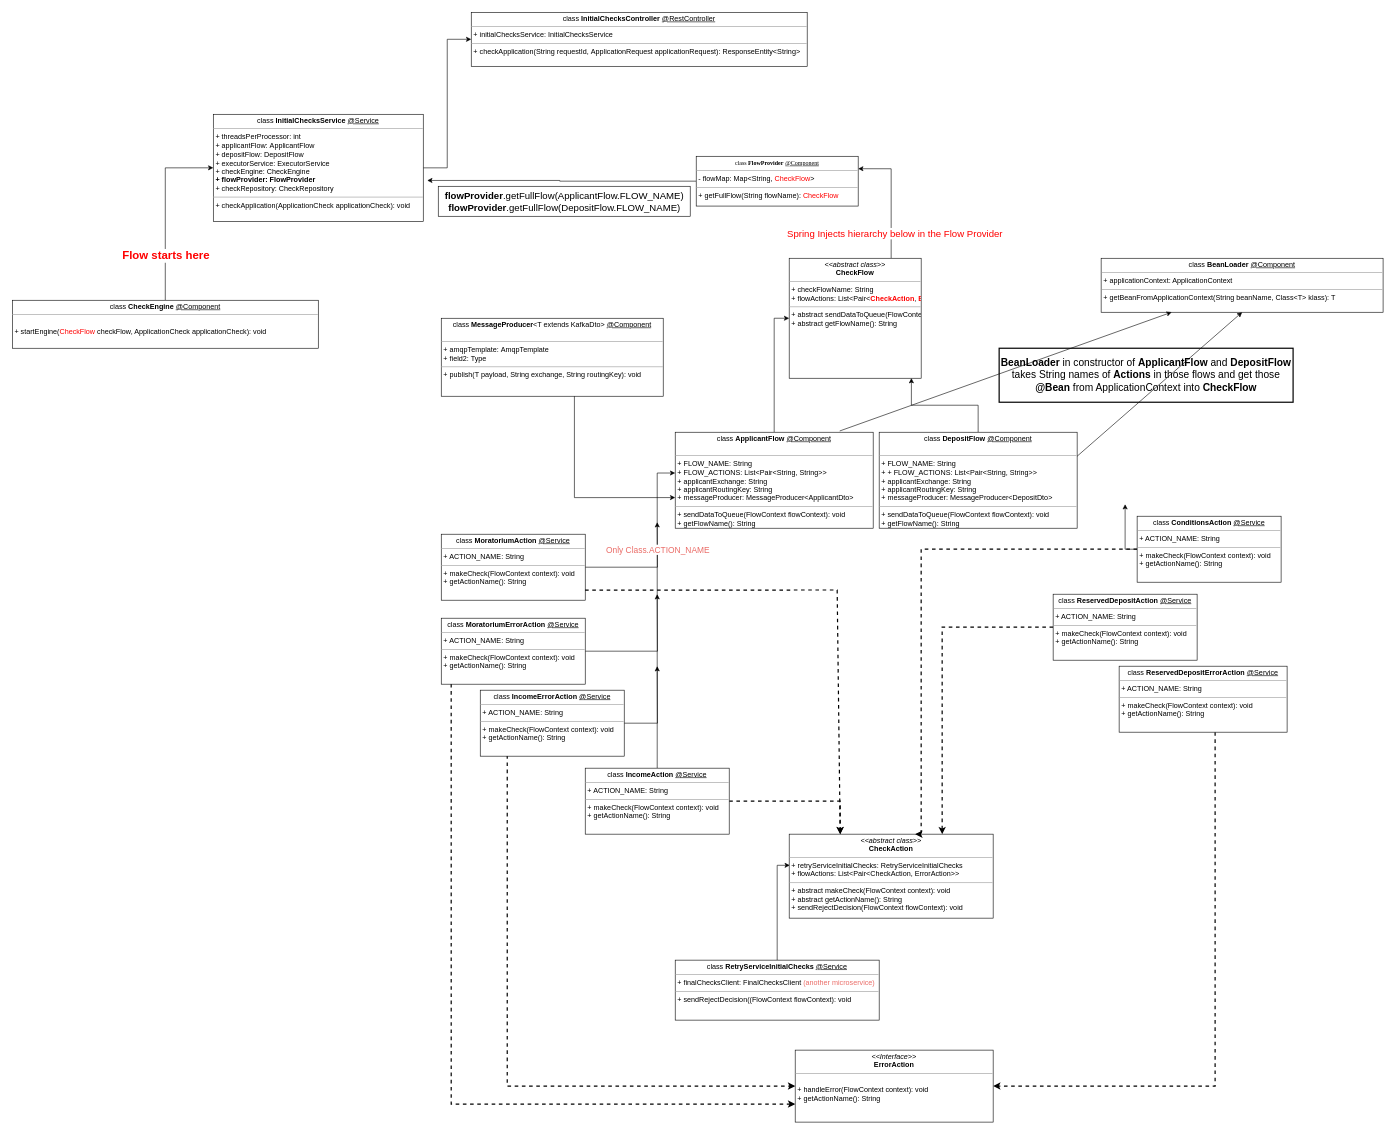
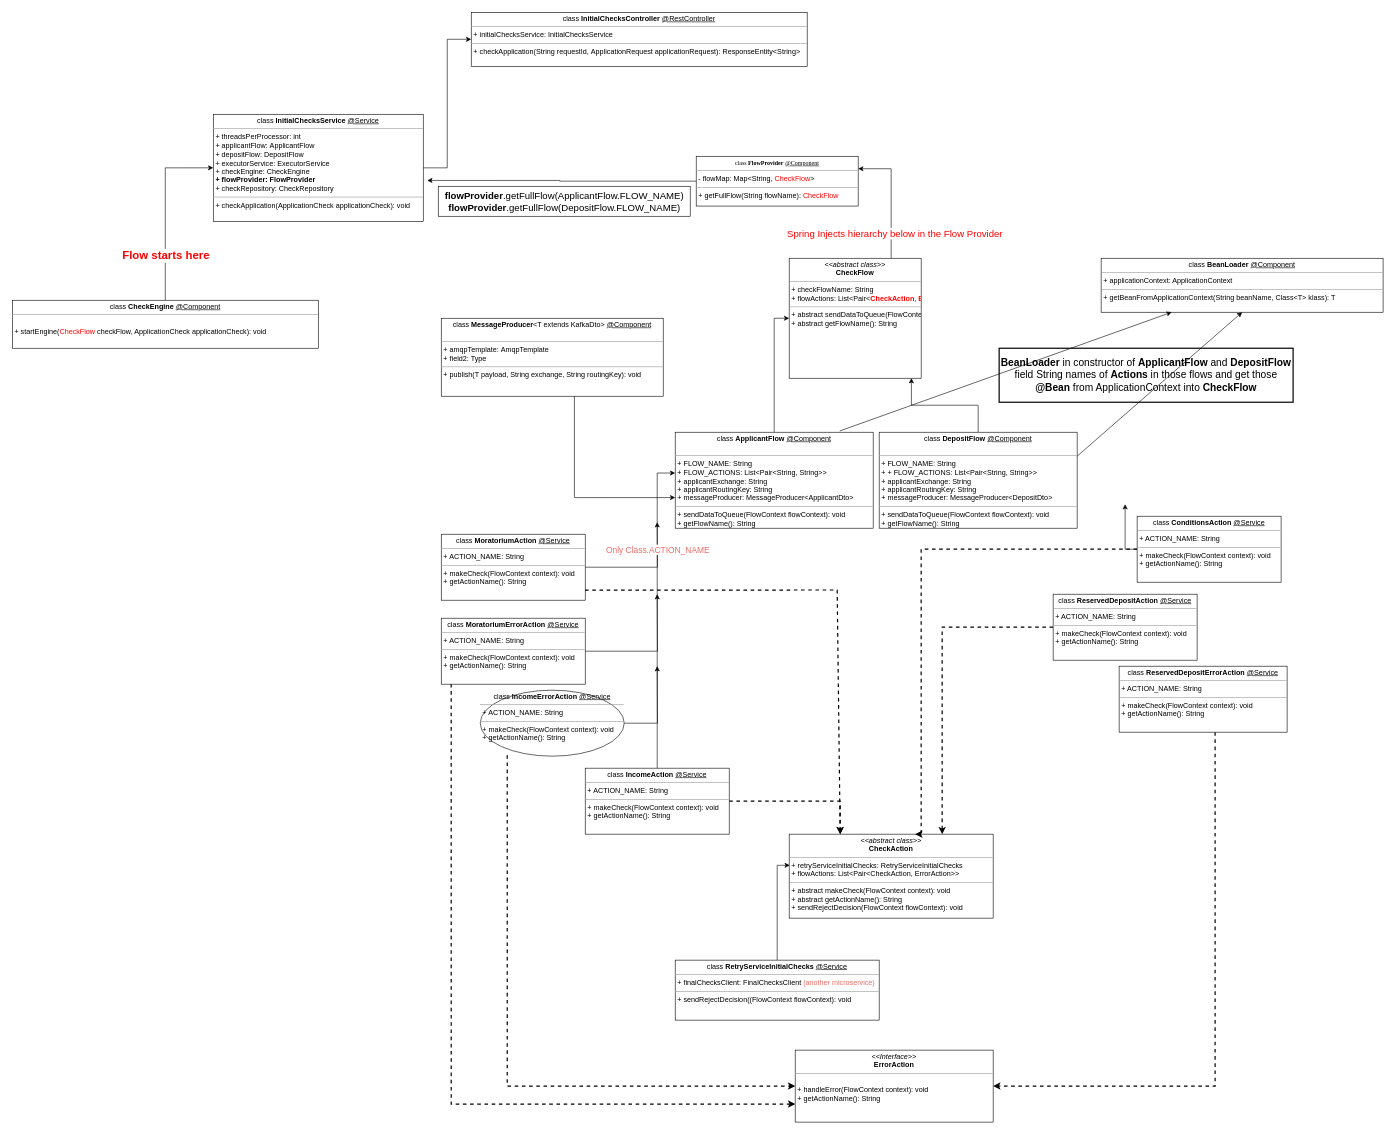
(1146, 375) -> (1146, 375)
(552, 723) -> (552, 723)
